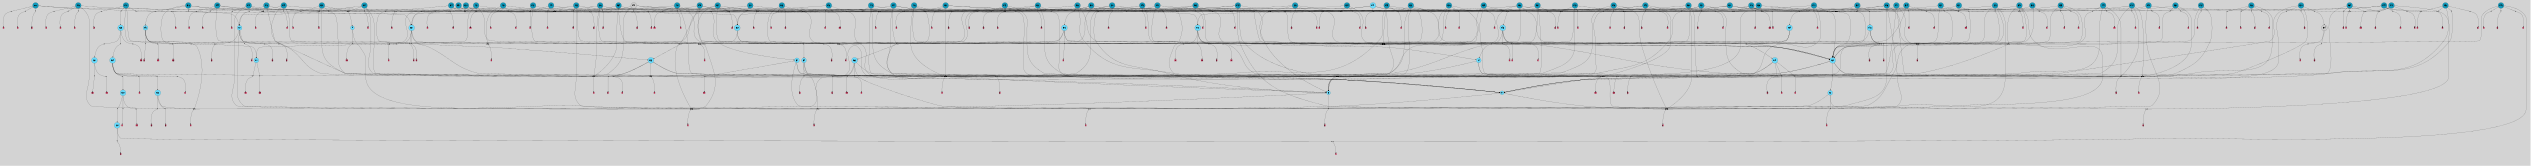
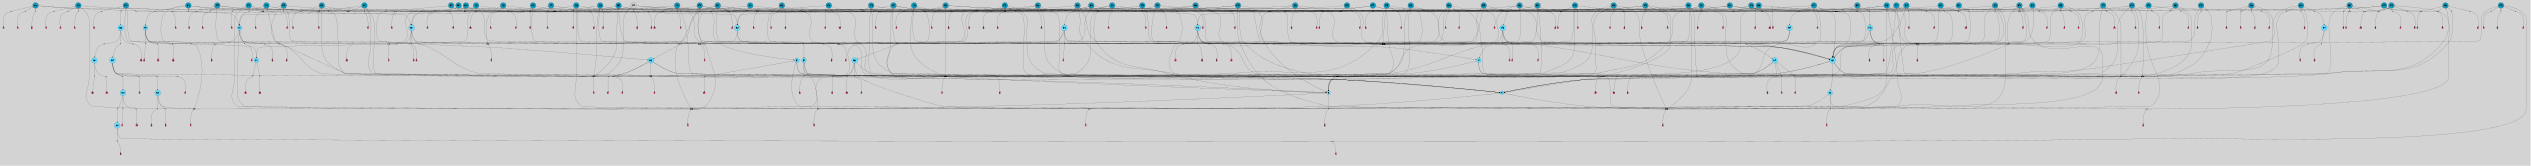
(1373, 5) -> (1373, 5)
(352, 28) -> none
(2324, 28) -> (2324, 28)
